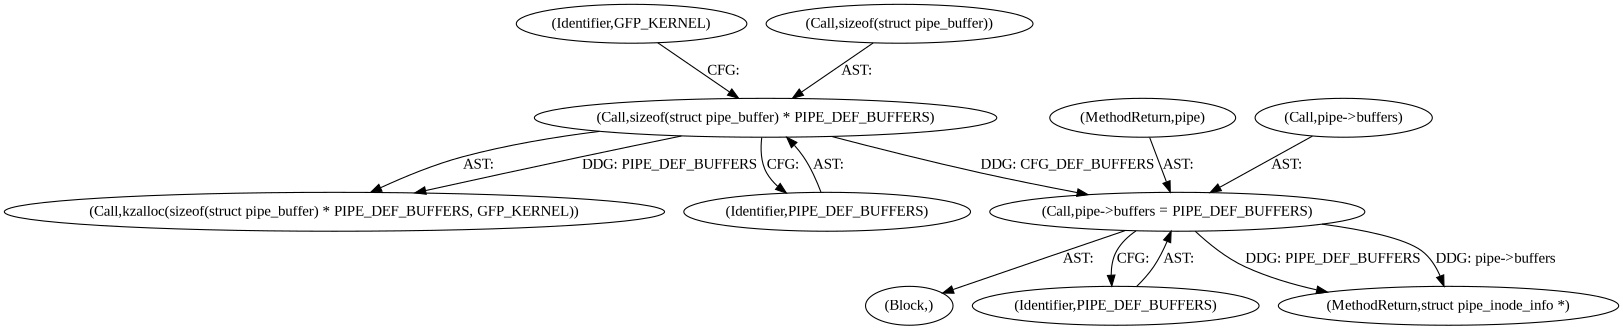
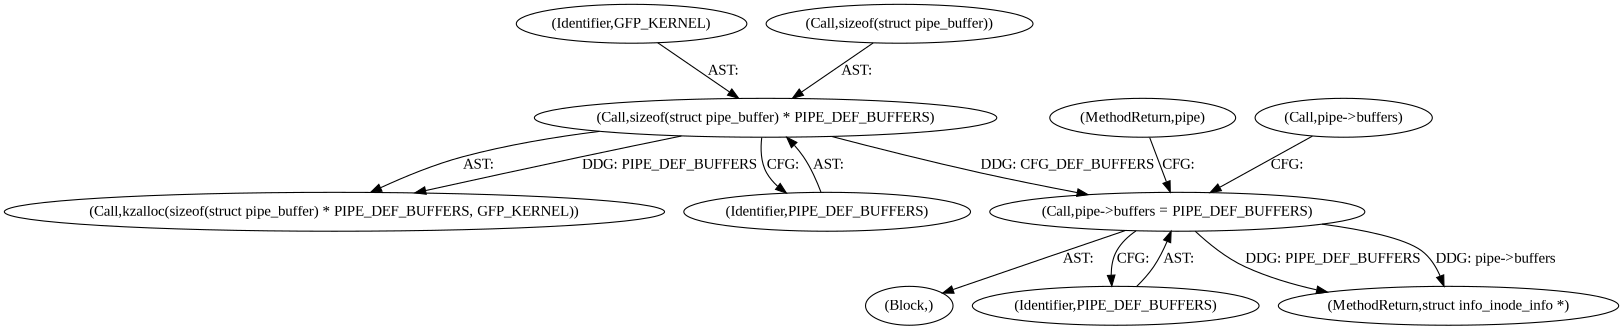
(726, 71) -> (726, 71)
(1181, 165) -> (1181, 165)
(1289, 165) -> (1289, 165)
(1448, 306) -> (1448, 306)
